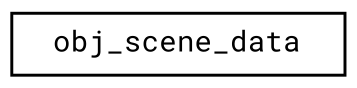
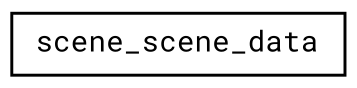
(178, 44) -> (178, 44)
